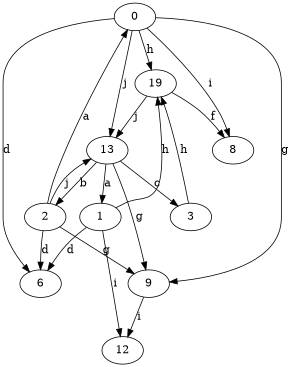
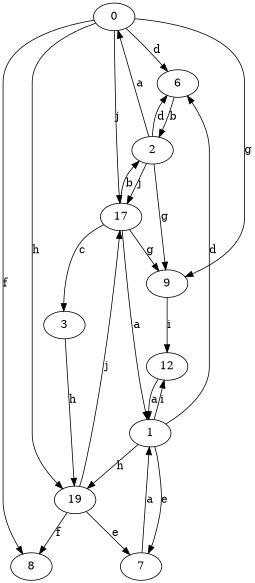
(210, 84) -> (5, 284)
none -> (169, 114)
(107, 150) -> (121, 217)
none -> (151, 395)
none -> (141, 567)
